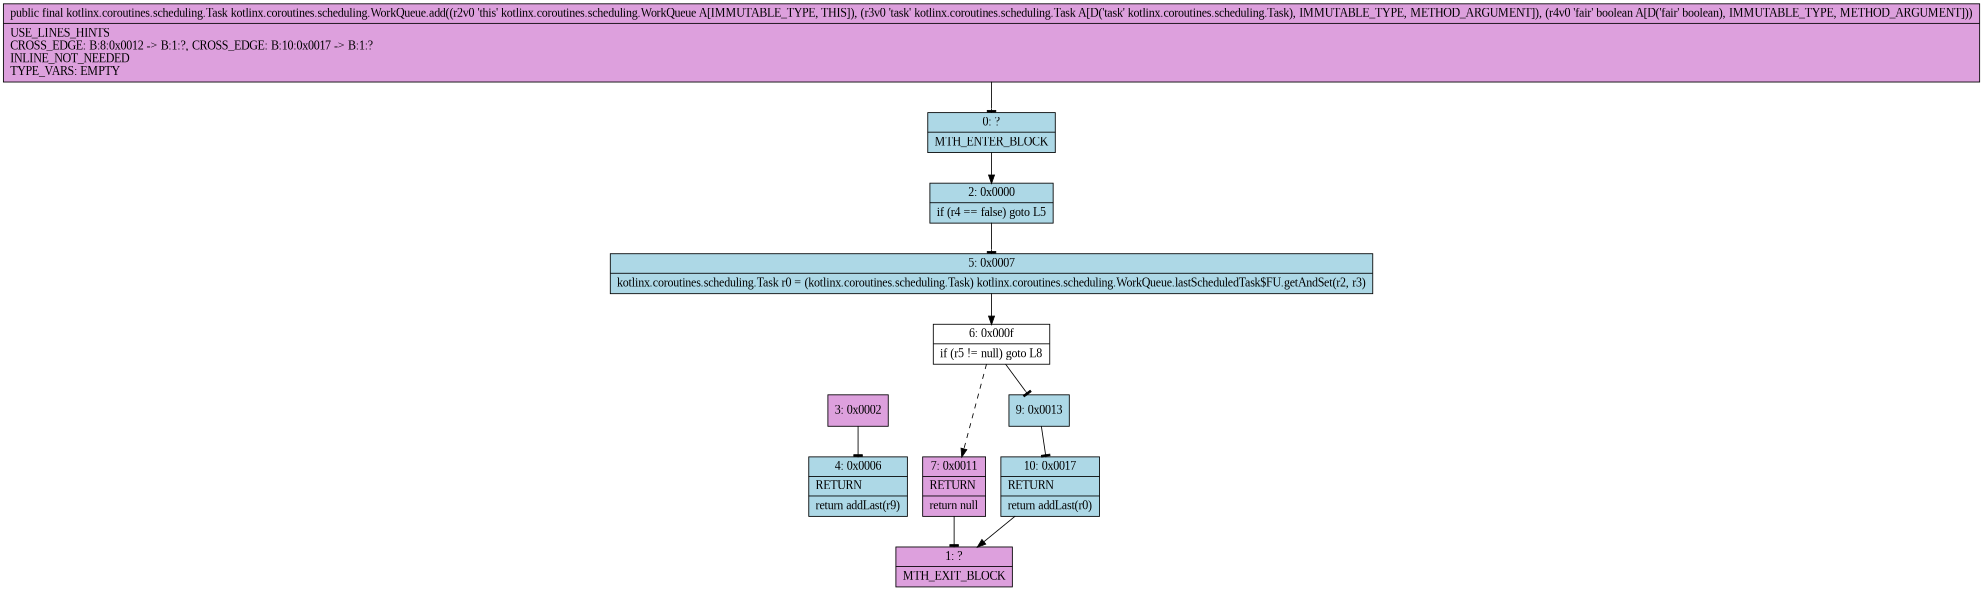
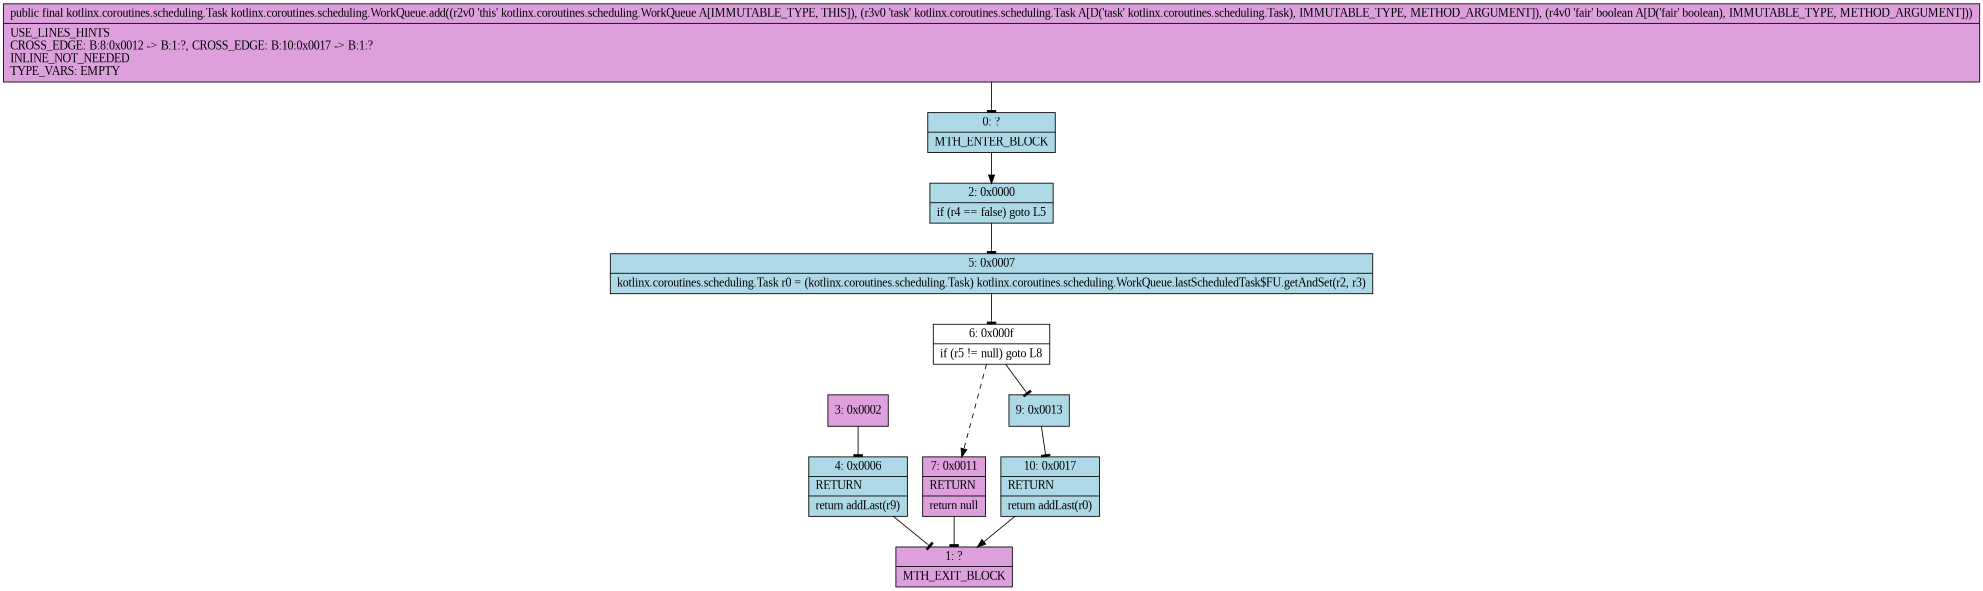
(992, 307) -> (992, 307)
none -> (910, 530)
